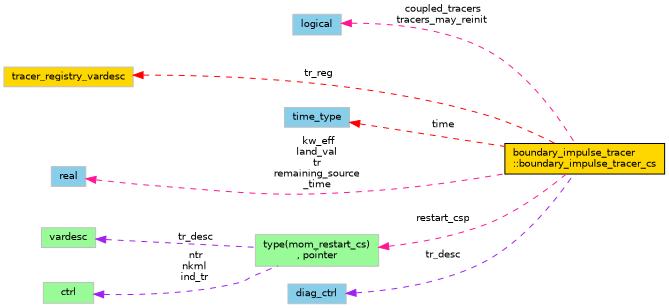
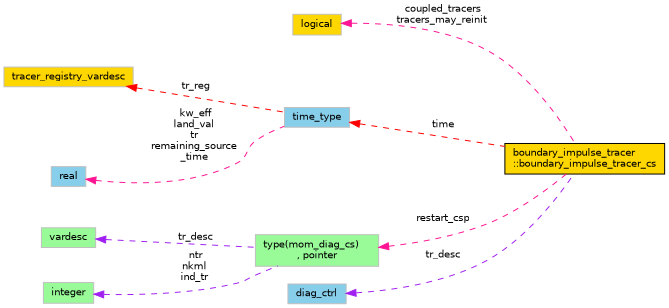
(317, 25) -> (317, 25)
(354, 88) -> (211, 100)
(301, 194) -> (198, 177)
(317, 250) -> (317, 250)
(69, 293) -> (69, 293)
